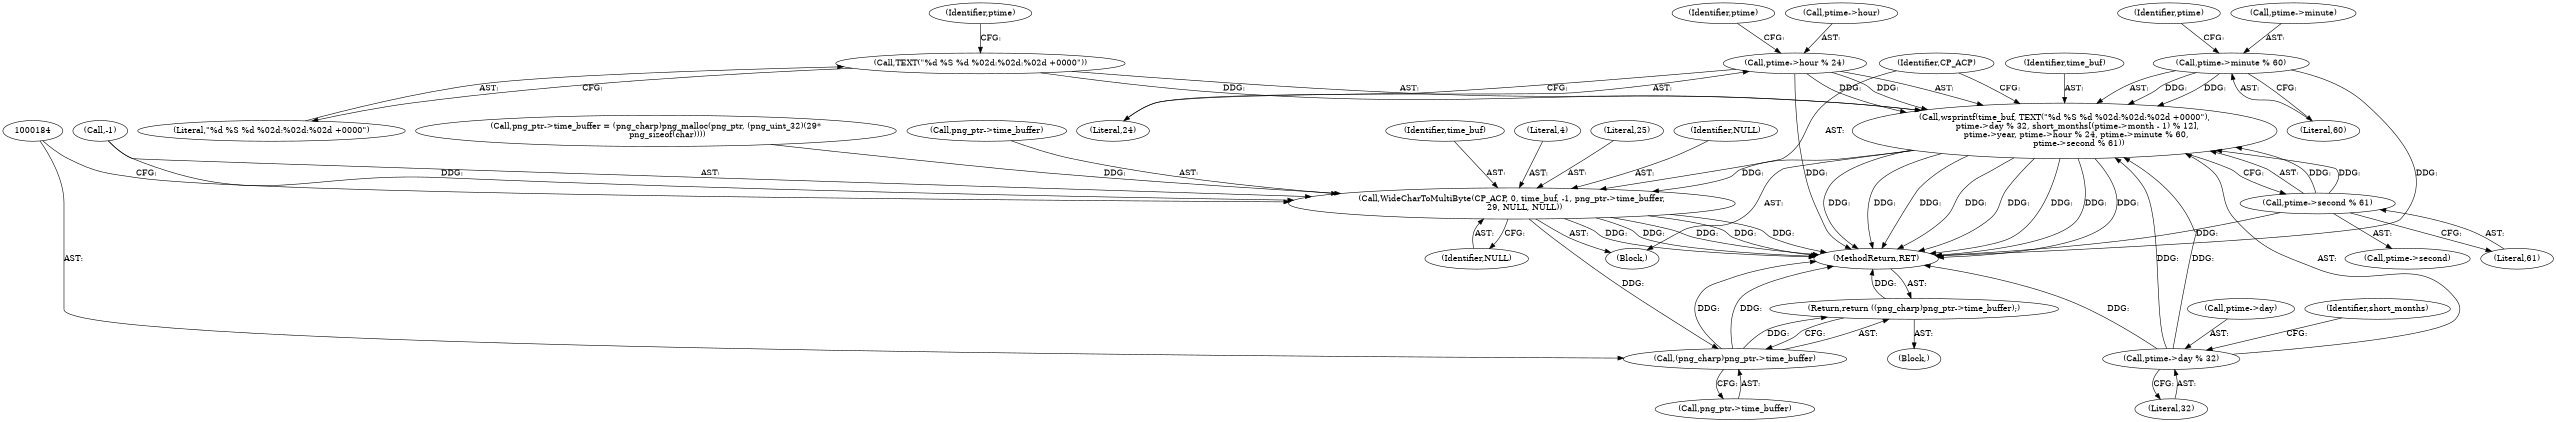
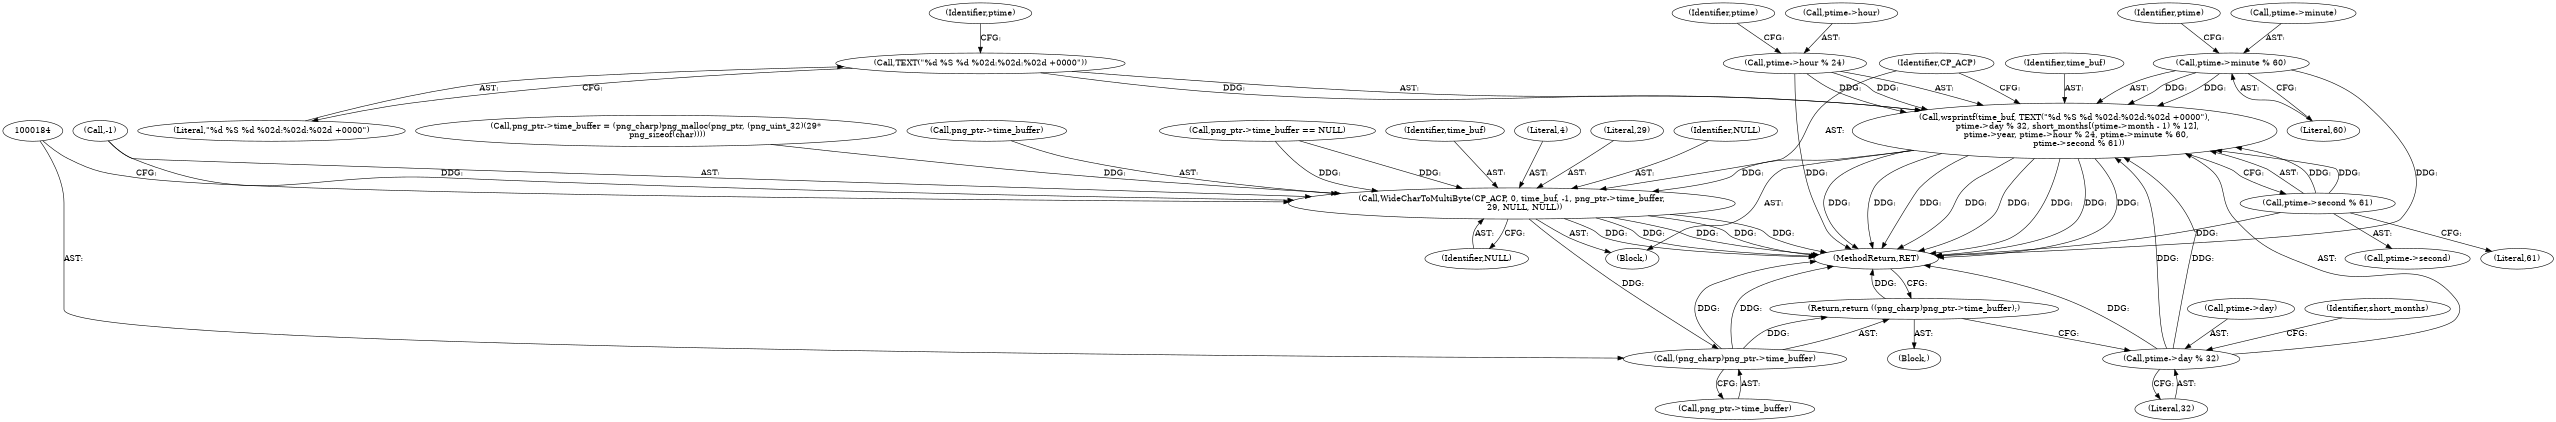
(1113, 131) -> none
none -> (1267, 131)
(1627, 131) -> (1627, 131)
(2447, 223) -> none
(1919, 284) -> (1919, 284)
(1806, 329) -> (2044, 334)
